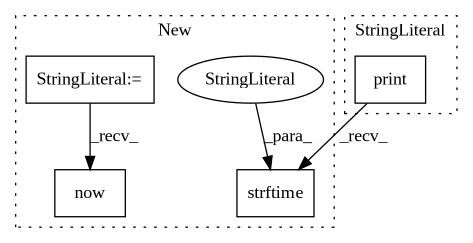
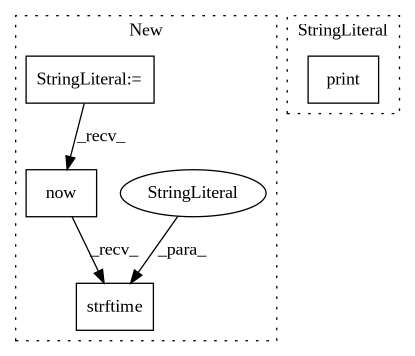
(342, 127) -> (85, 244)
